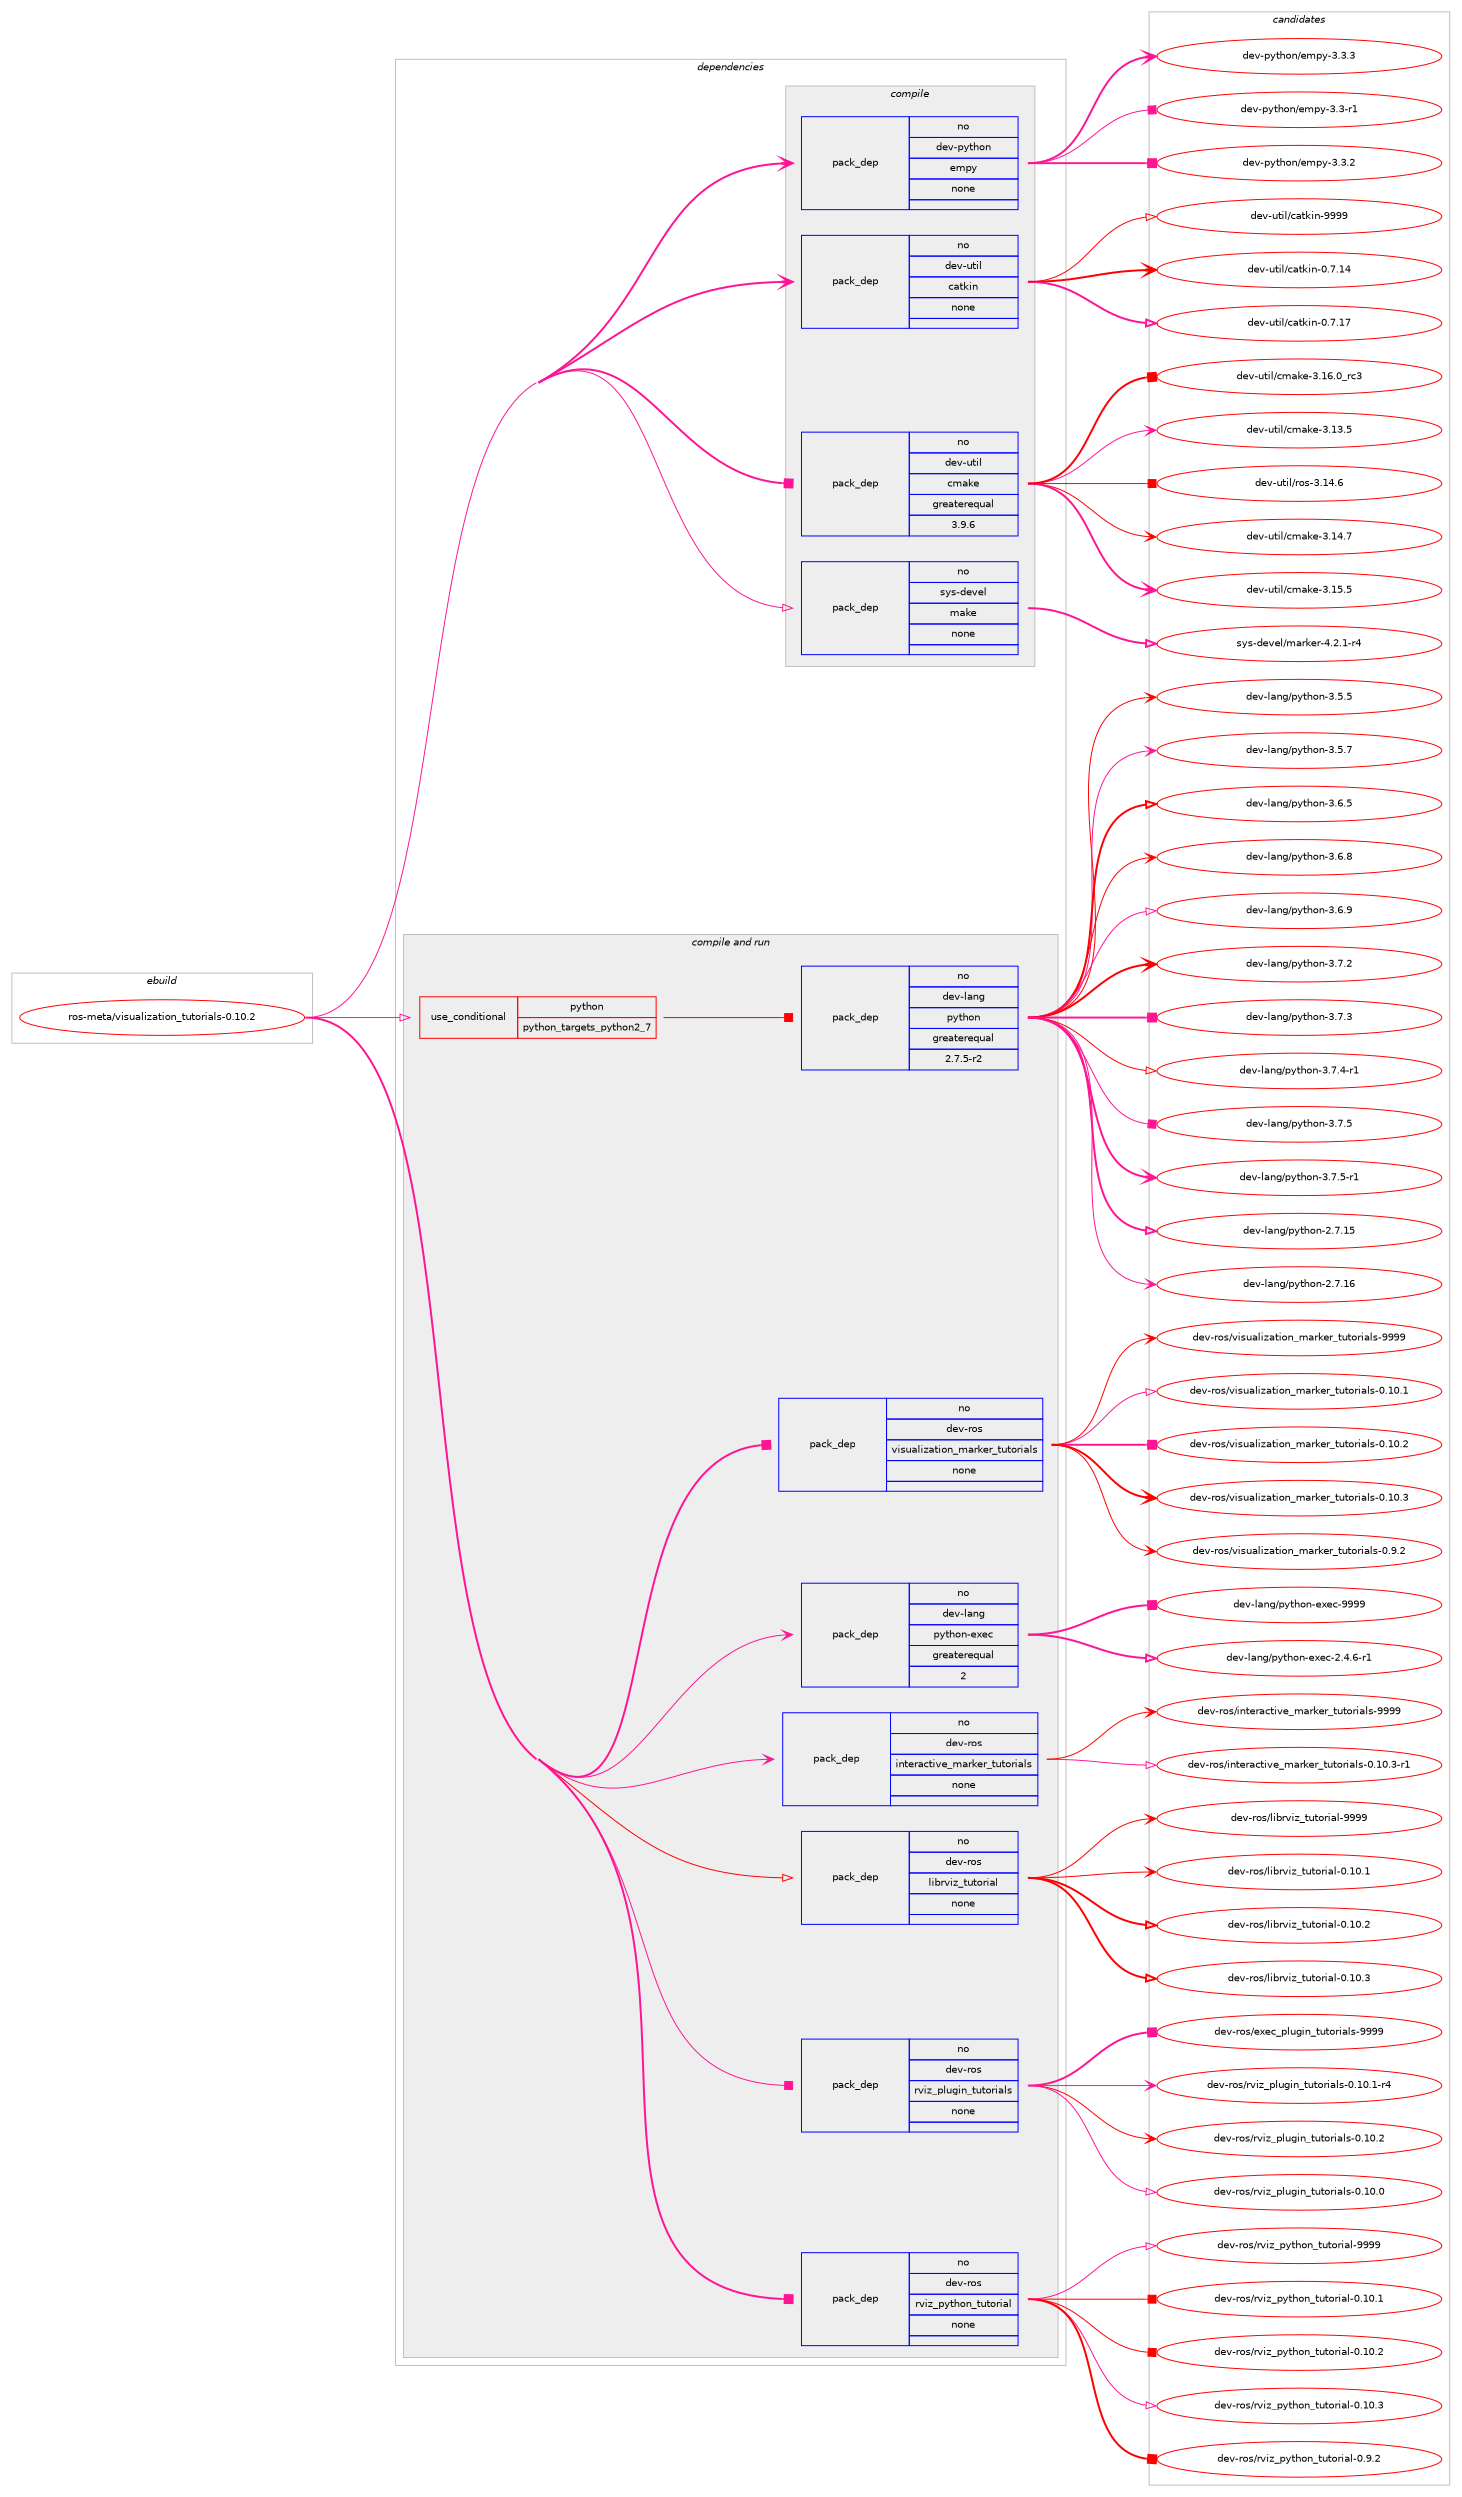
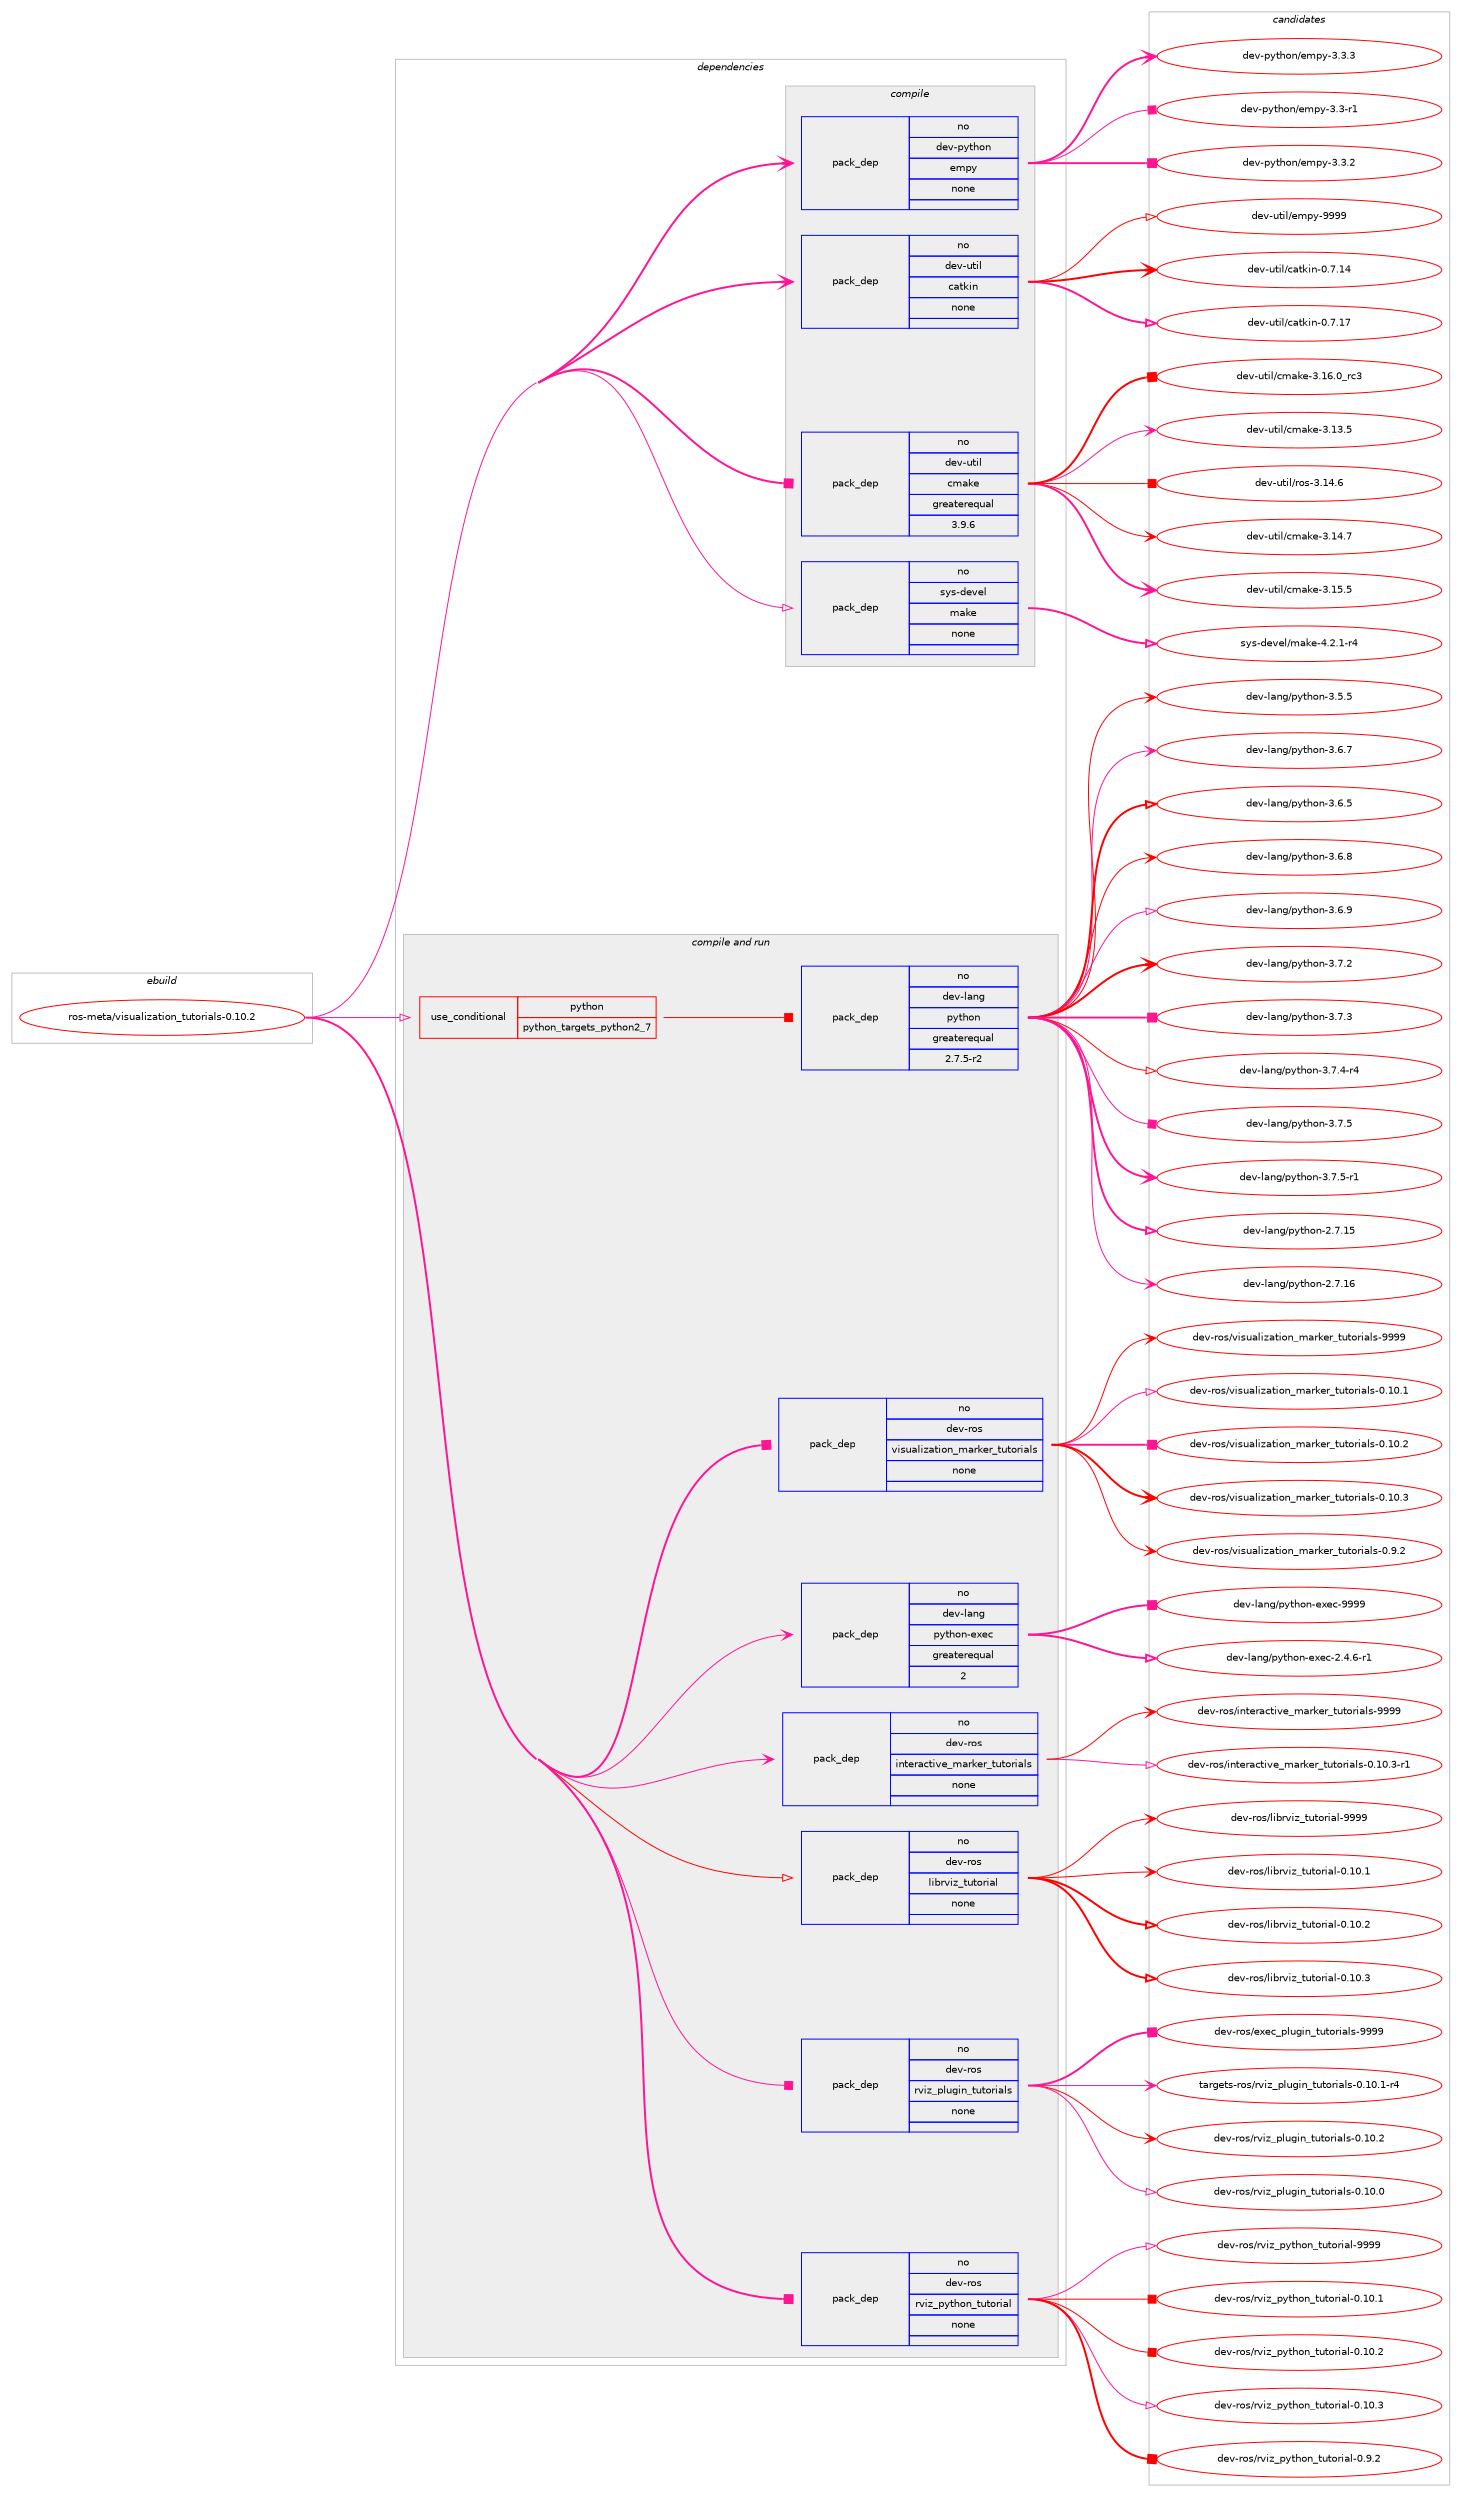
(1299, 217) -> (1299, 217)
(1299, 644) -> (1299, 644)
(1299, 751) -> (1299, 751)
(1299, 1071) -> (1299, 1071)
(1299, 2086) -> (1299, 2086)
